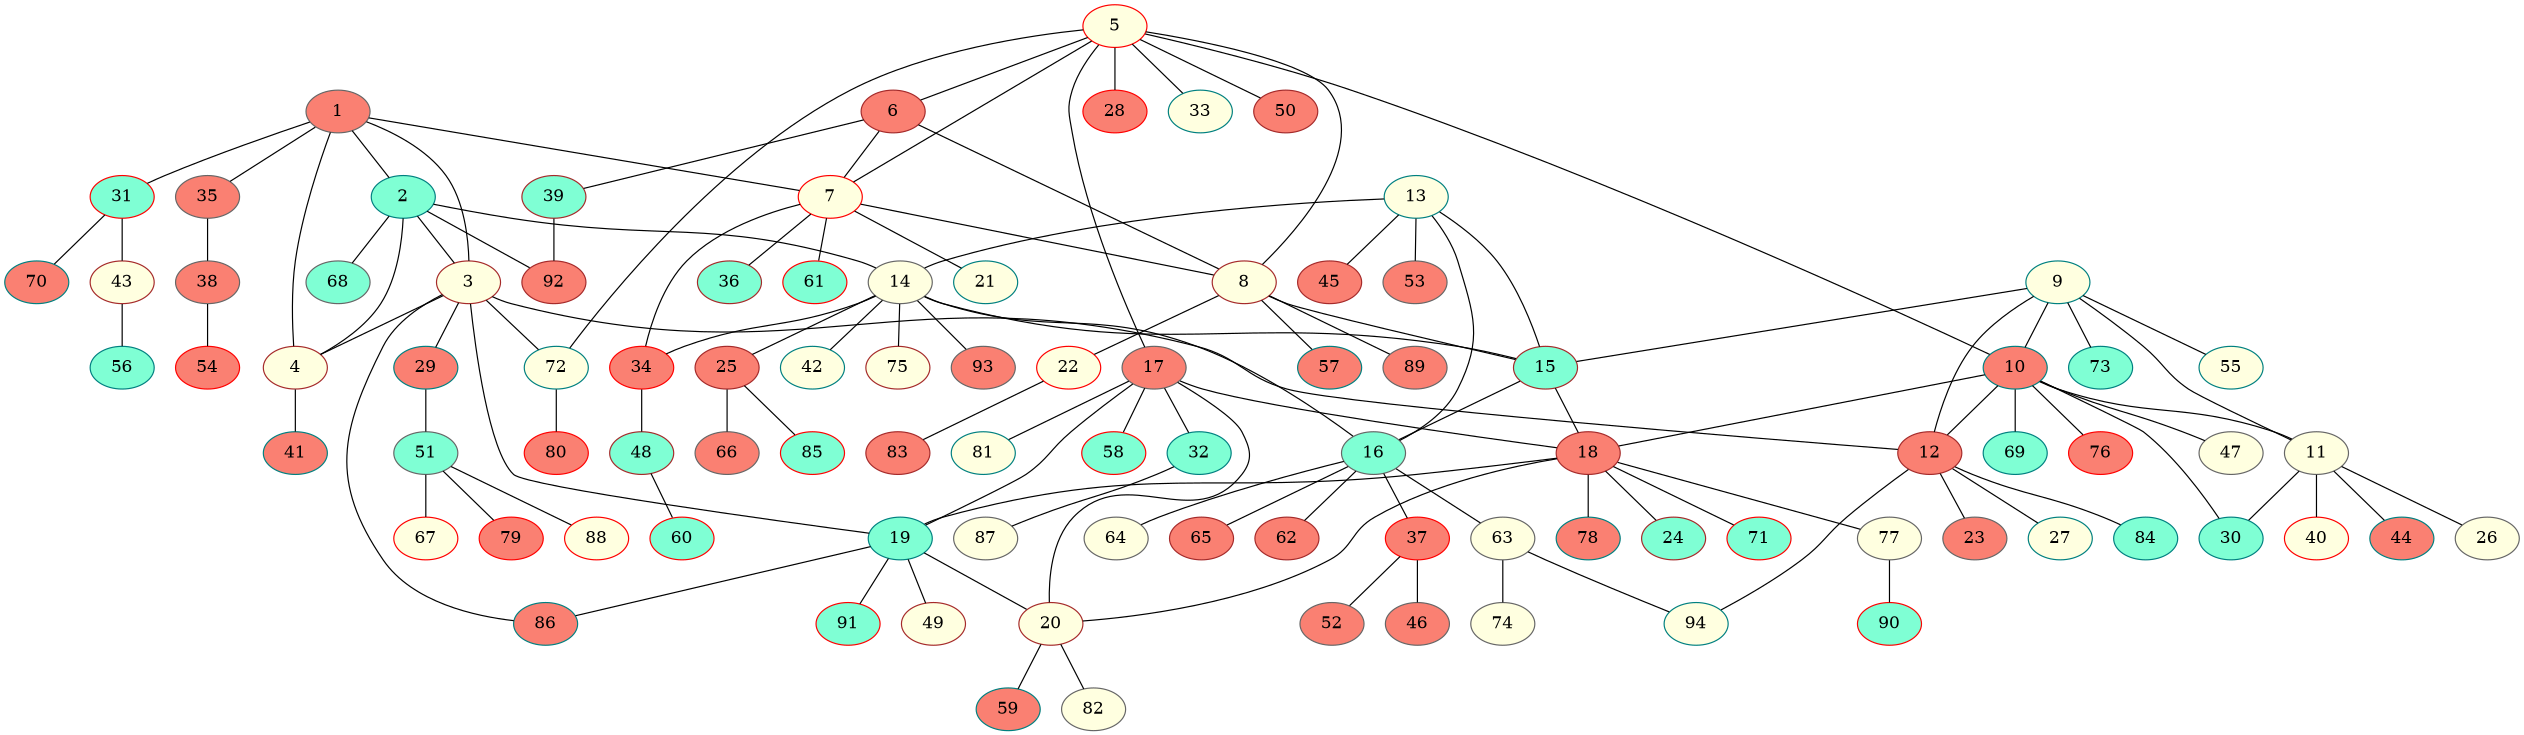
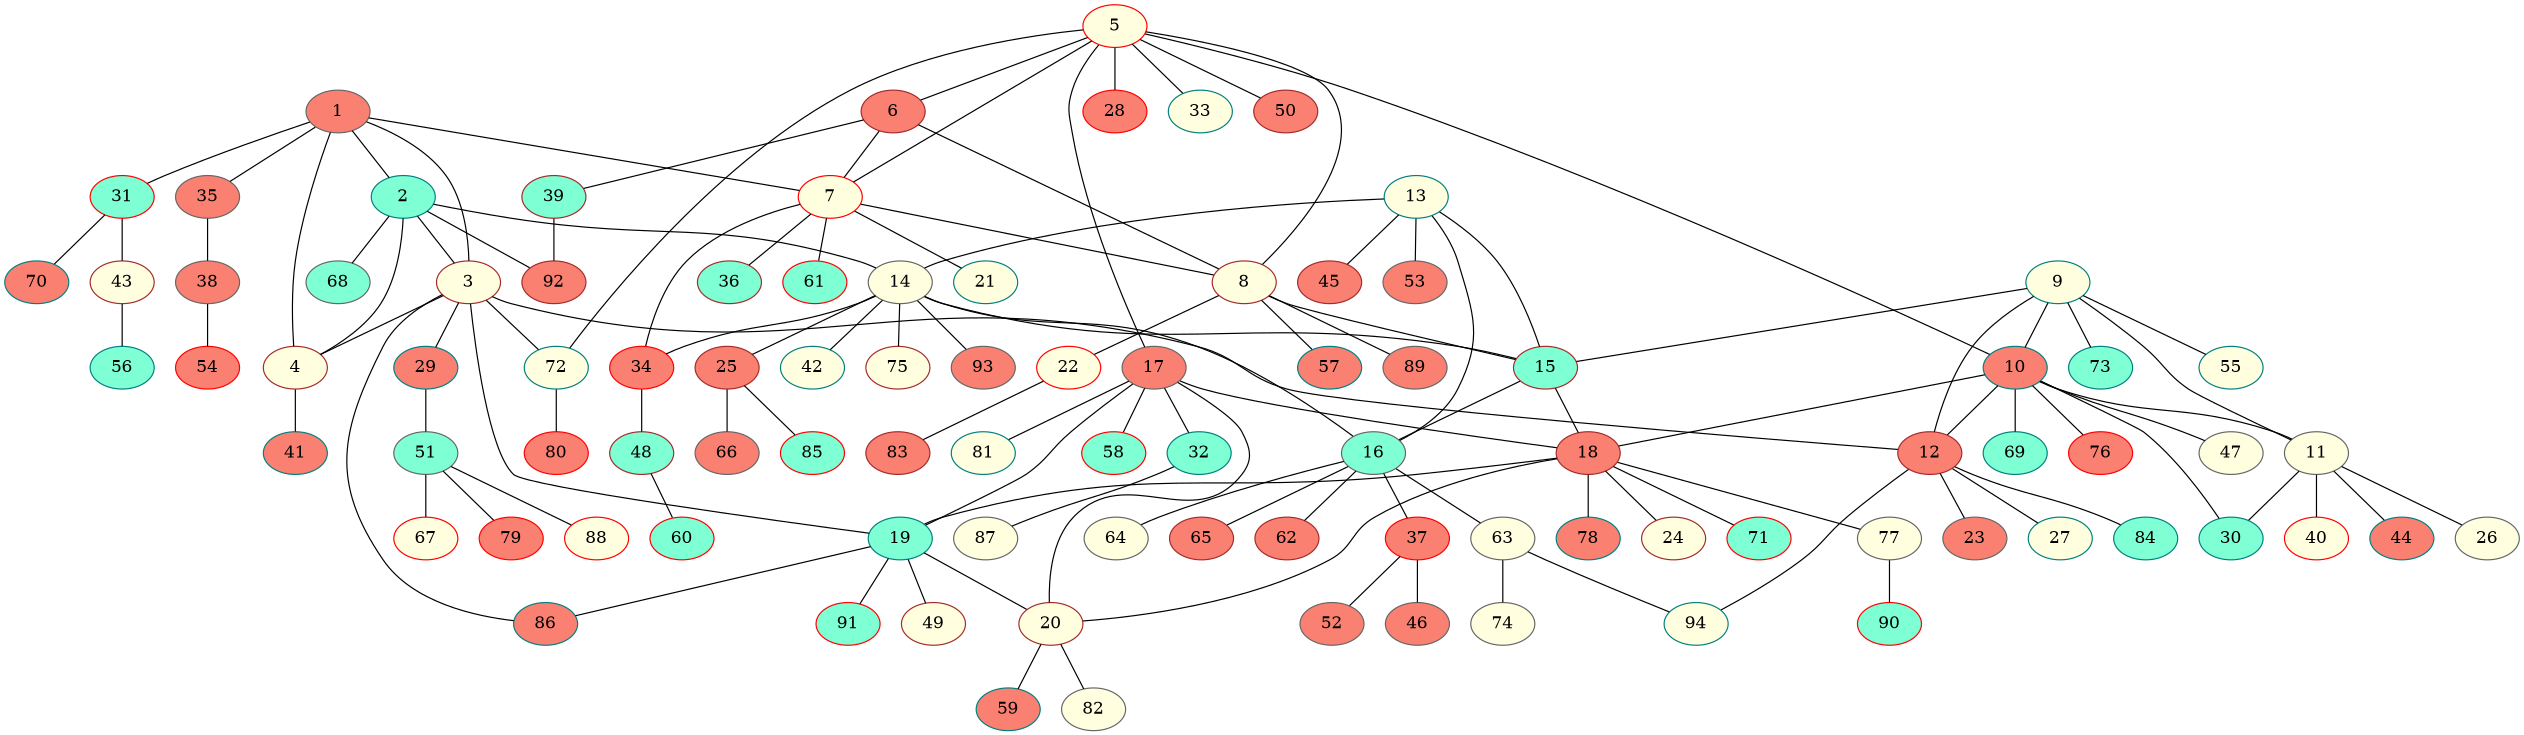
(1674, 538) -> (1674, 538)
